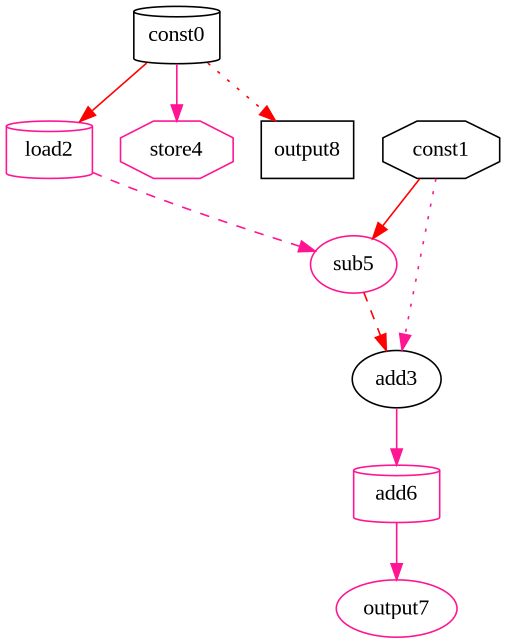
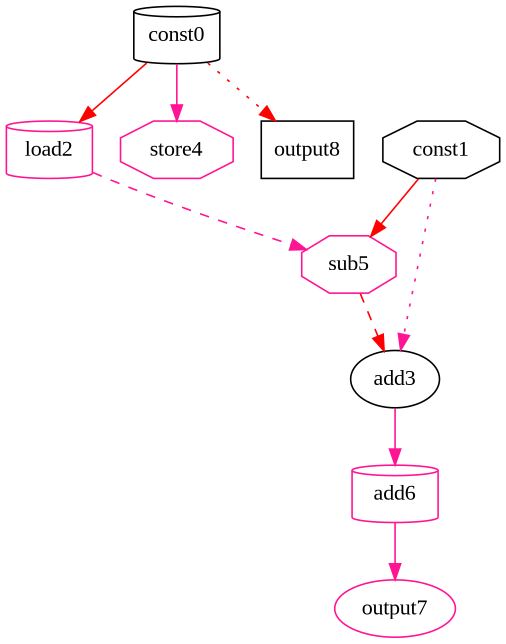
(354, 264) -> (349, 264)
